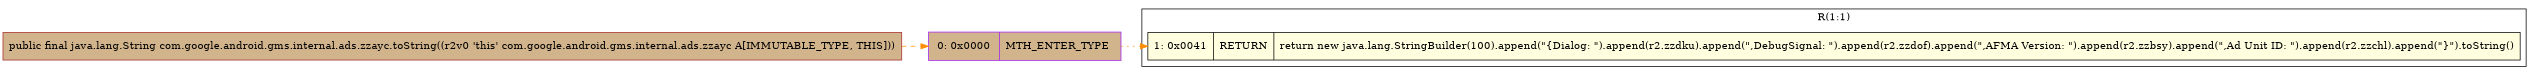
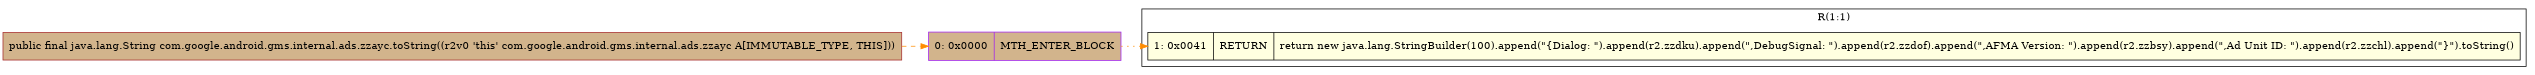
(1058, 46) -> (1058, 46)
